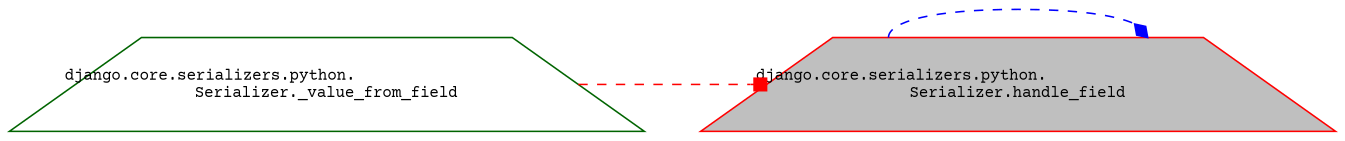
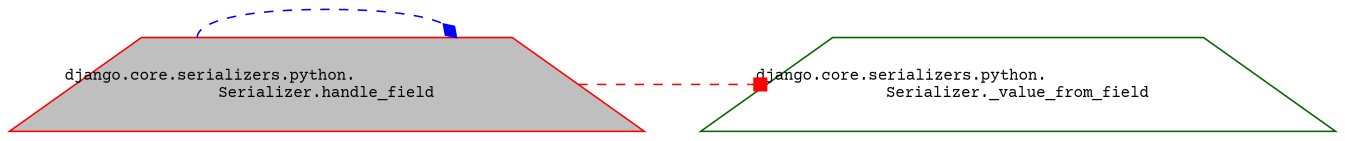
(664, 84) -> (664, 84)
